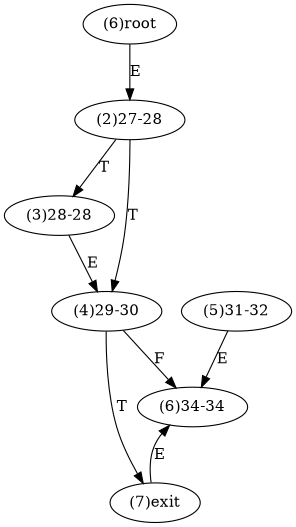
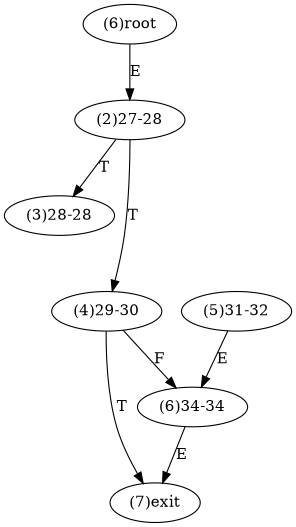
(81, 259) -> none
(151, 457) -> (176, 450)
